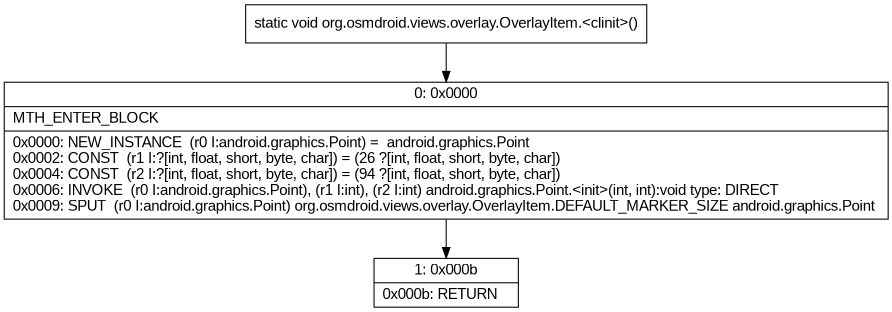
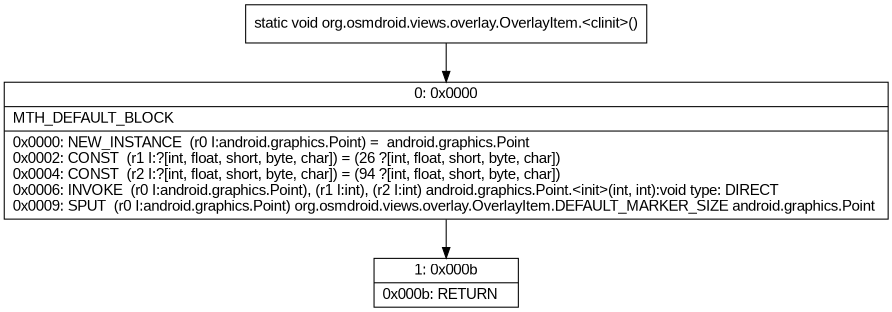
(86, 118) -> (93, 118)
